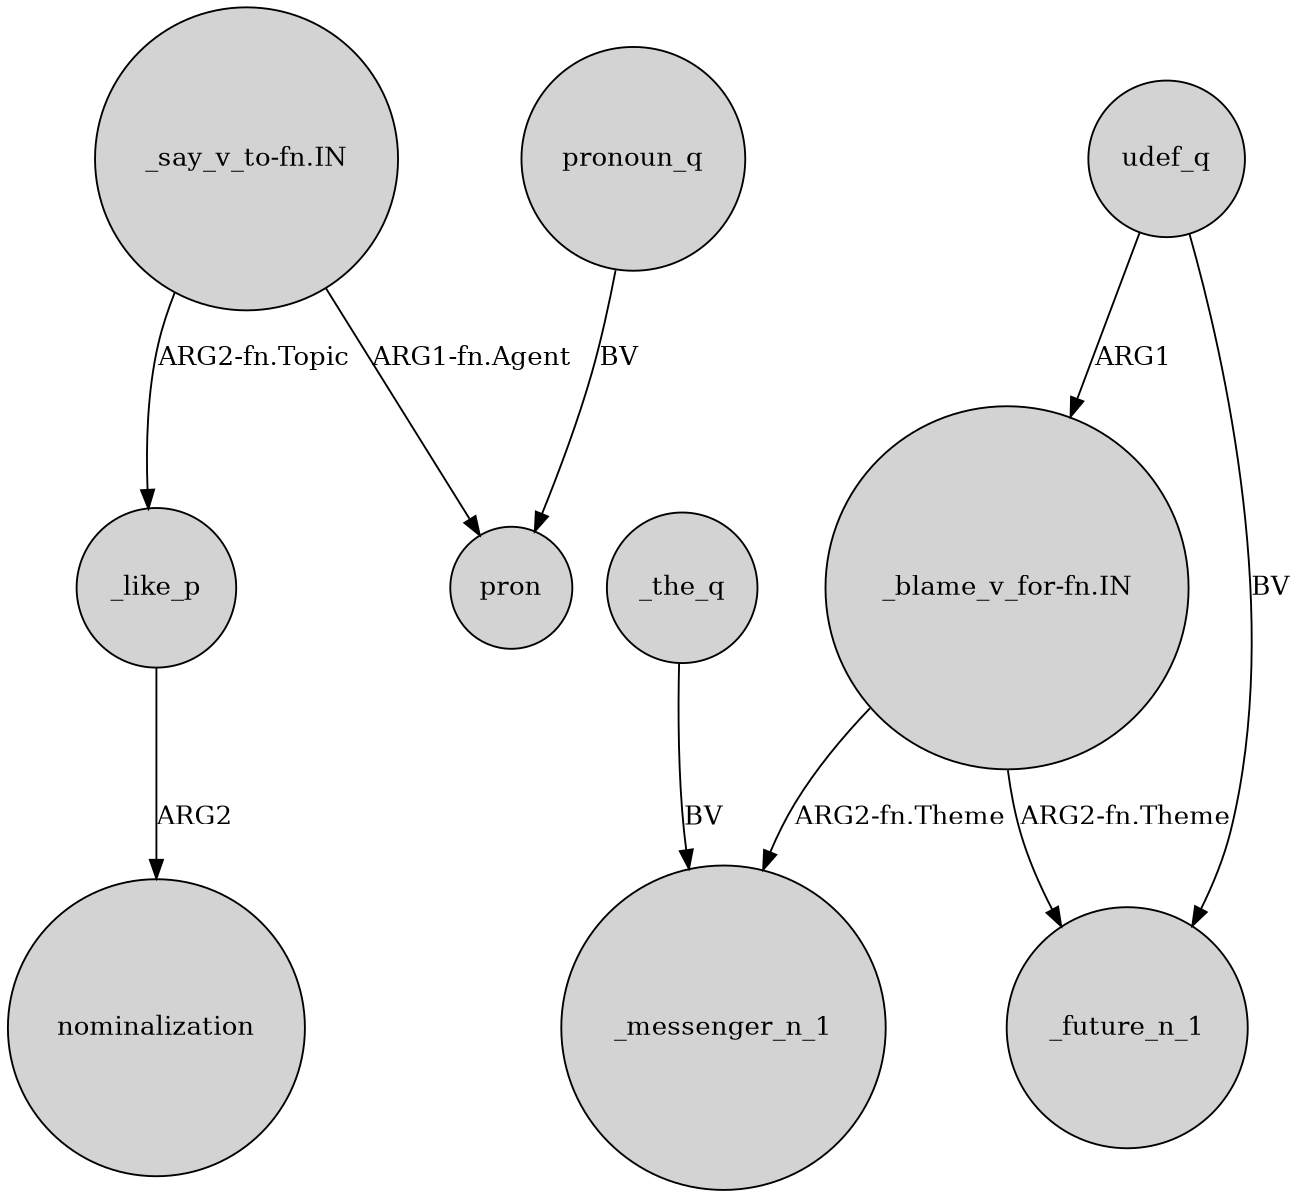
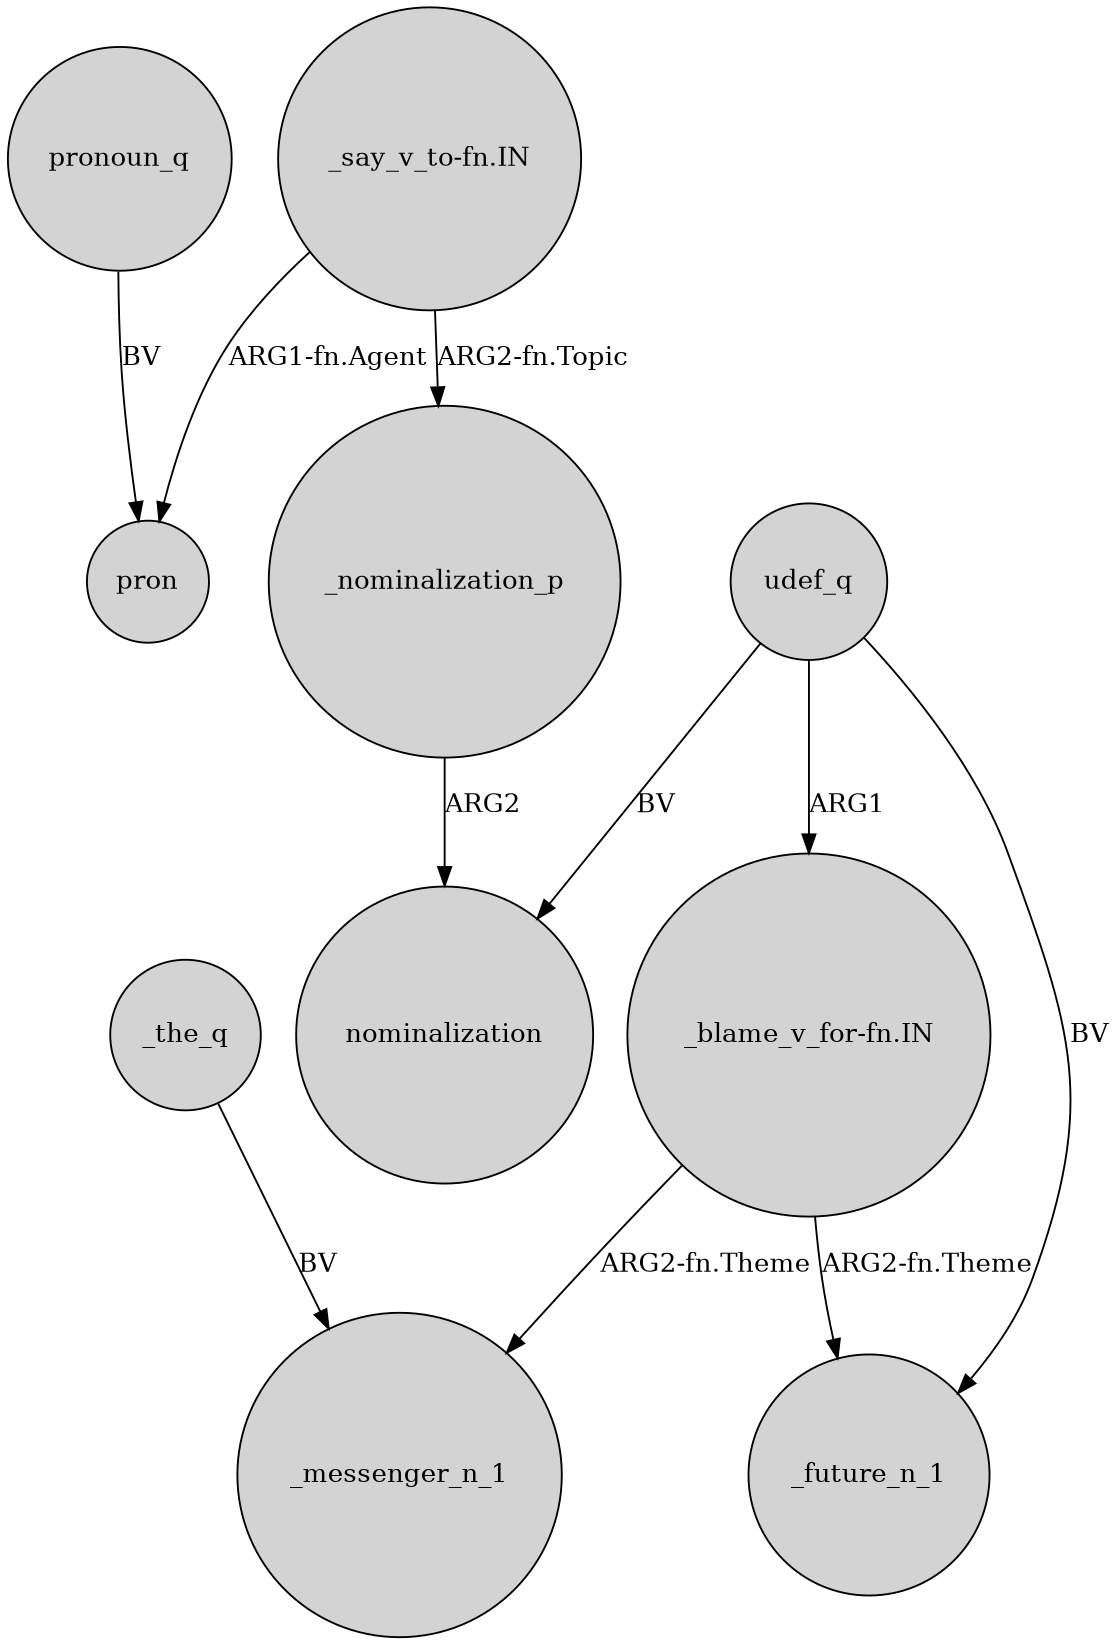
(156, 588) -> (445, 582)
none -> (655, 774)
